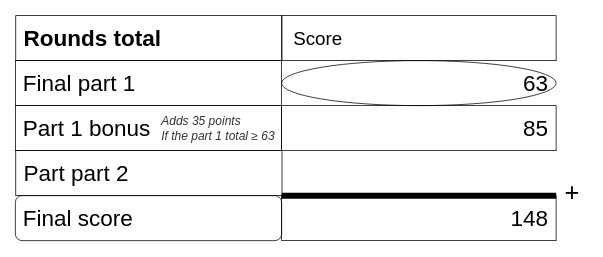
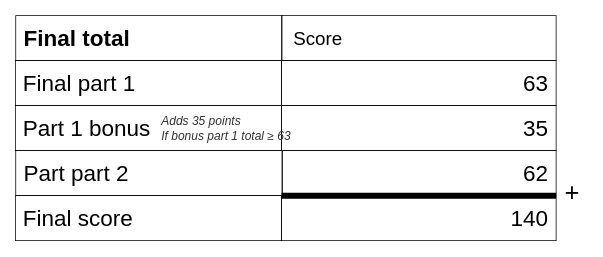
(76, 38) -> (66, 38)
(419, 83) -> (419, 83)
(215, 128) -> (220, 128)
(544, 128) -> (544, 128)
none -> (419, 173)
(149, 218) -> (149, 218)
(539, 218) -> (539, 218)
